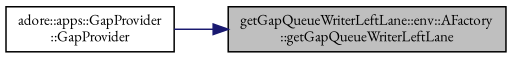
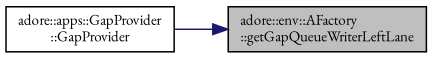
(367, 29) -> (327, 29)
